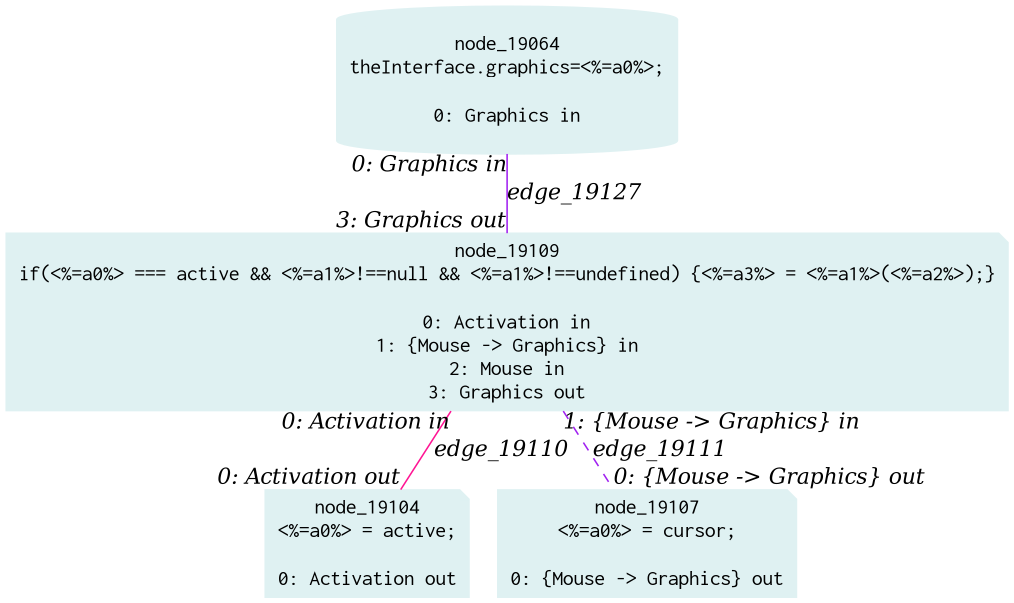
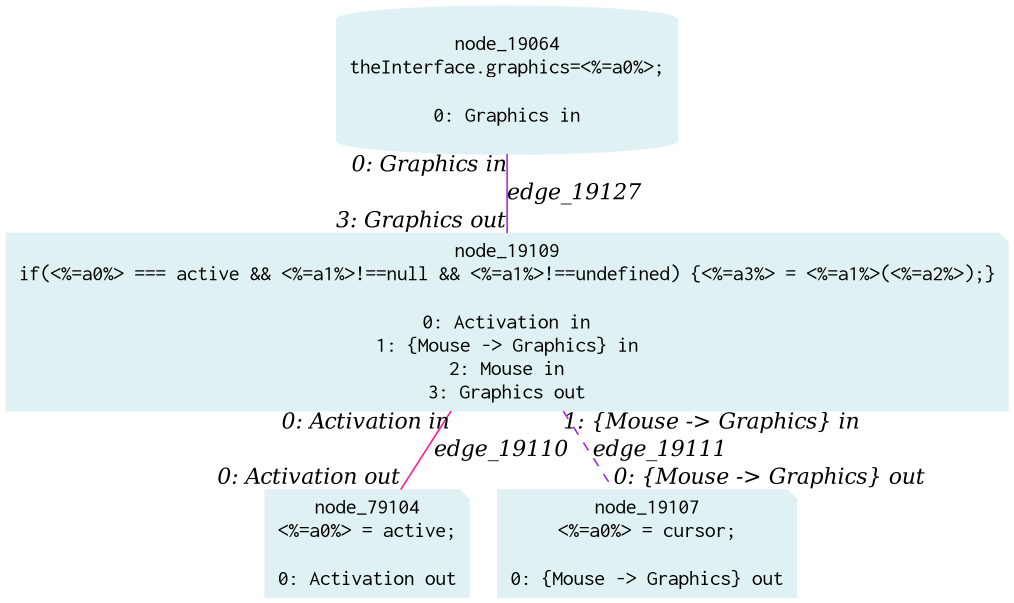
(367, 544) -> (367, 544)
